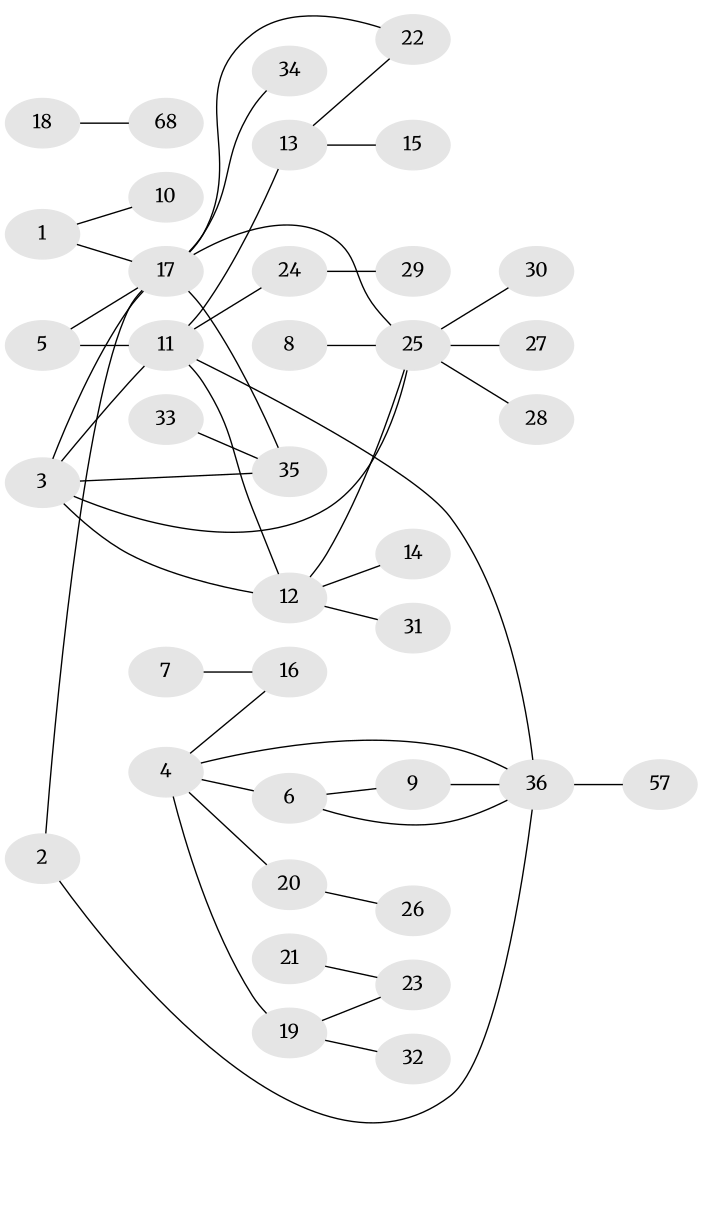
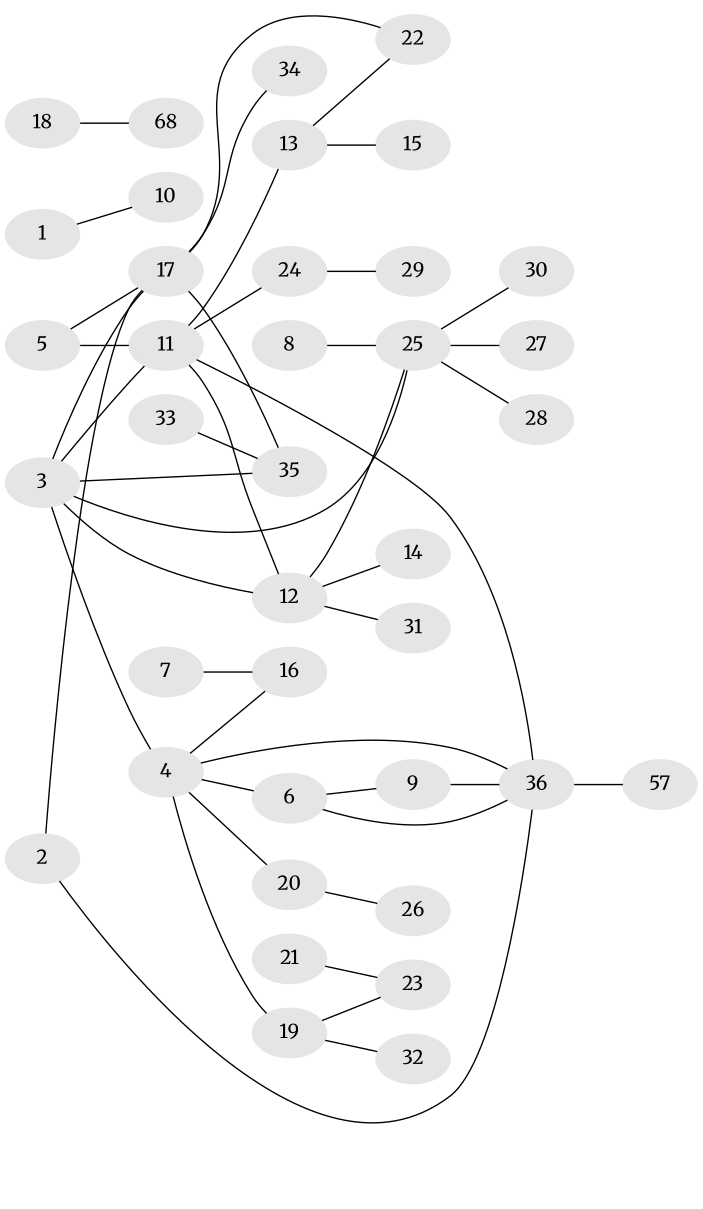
(314, 230) -> none
(105, 253) -> none
none -> (96, 630)
